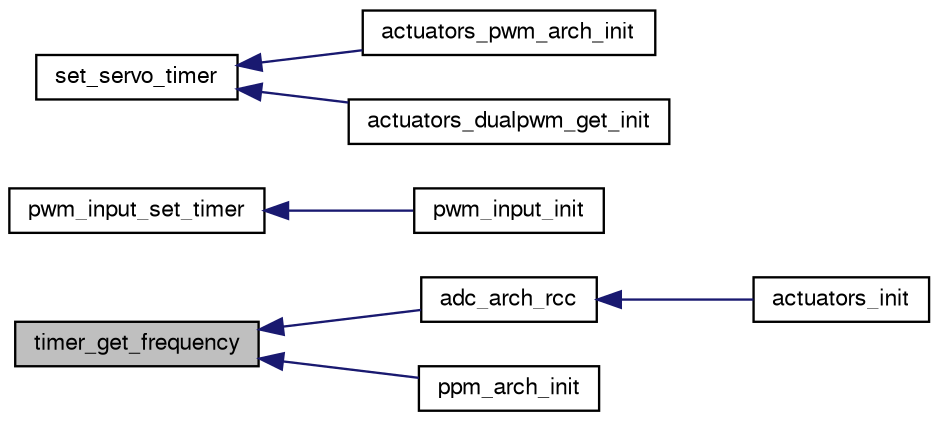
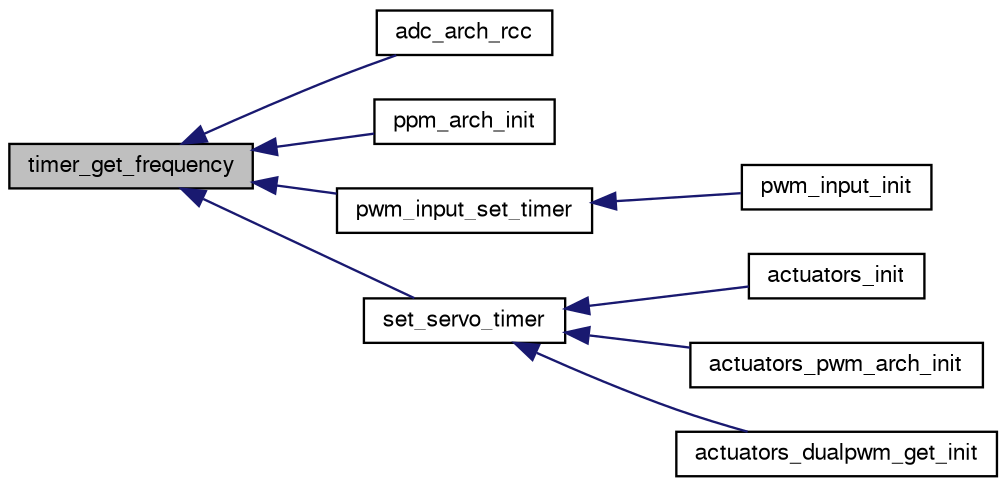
none -> (306, 190)
none -> (309, 249)
(687, 300) -> (669, 296)
